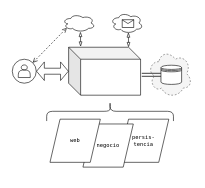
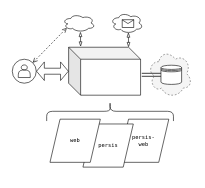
(144, 141) -> (144, 141)
(108, 146) -> (108, 146)
